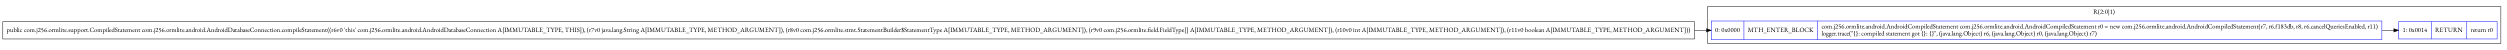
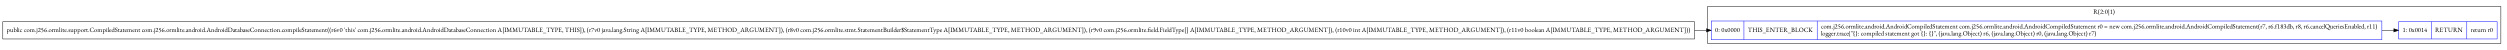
(1781, 30) -> (1780, 30)
